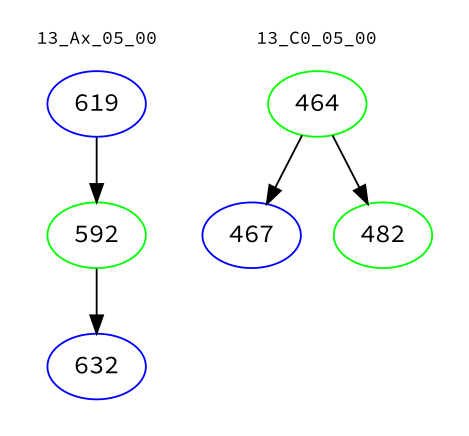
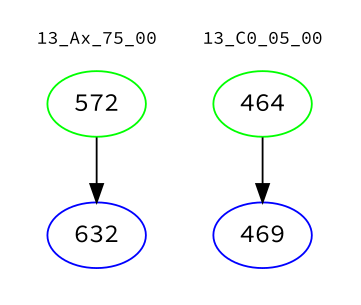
(98, 39) -> (98, 39)
(97, 104) -> none
(97, 235) -> (97, 104)
(252, 235) -> (263, 235)
(383, 235) -> none
